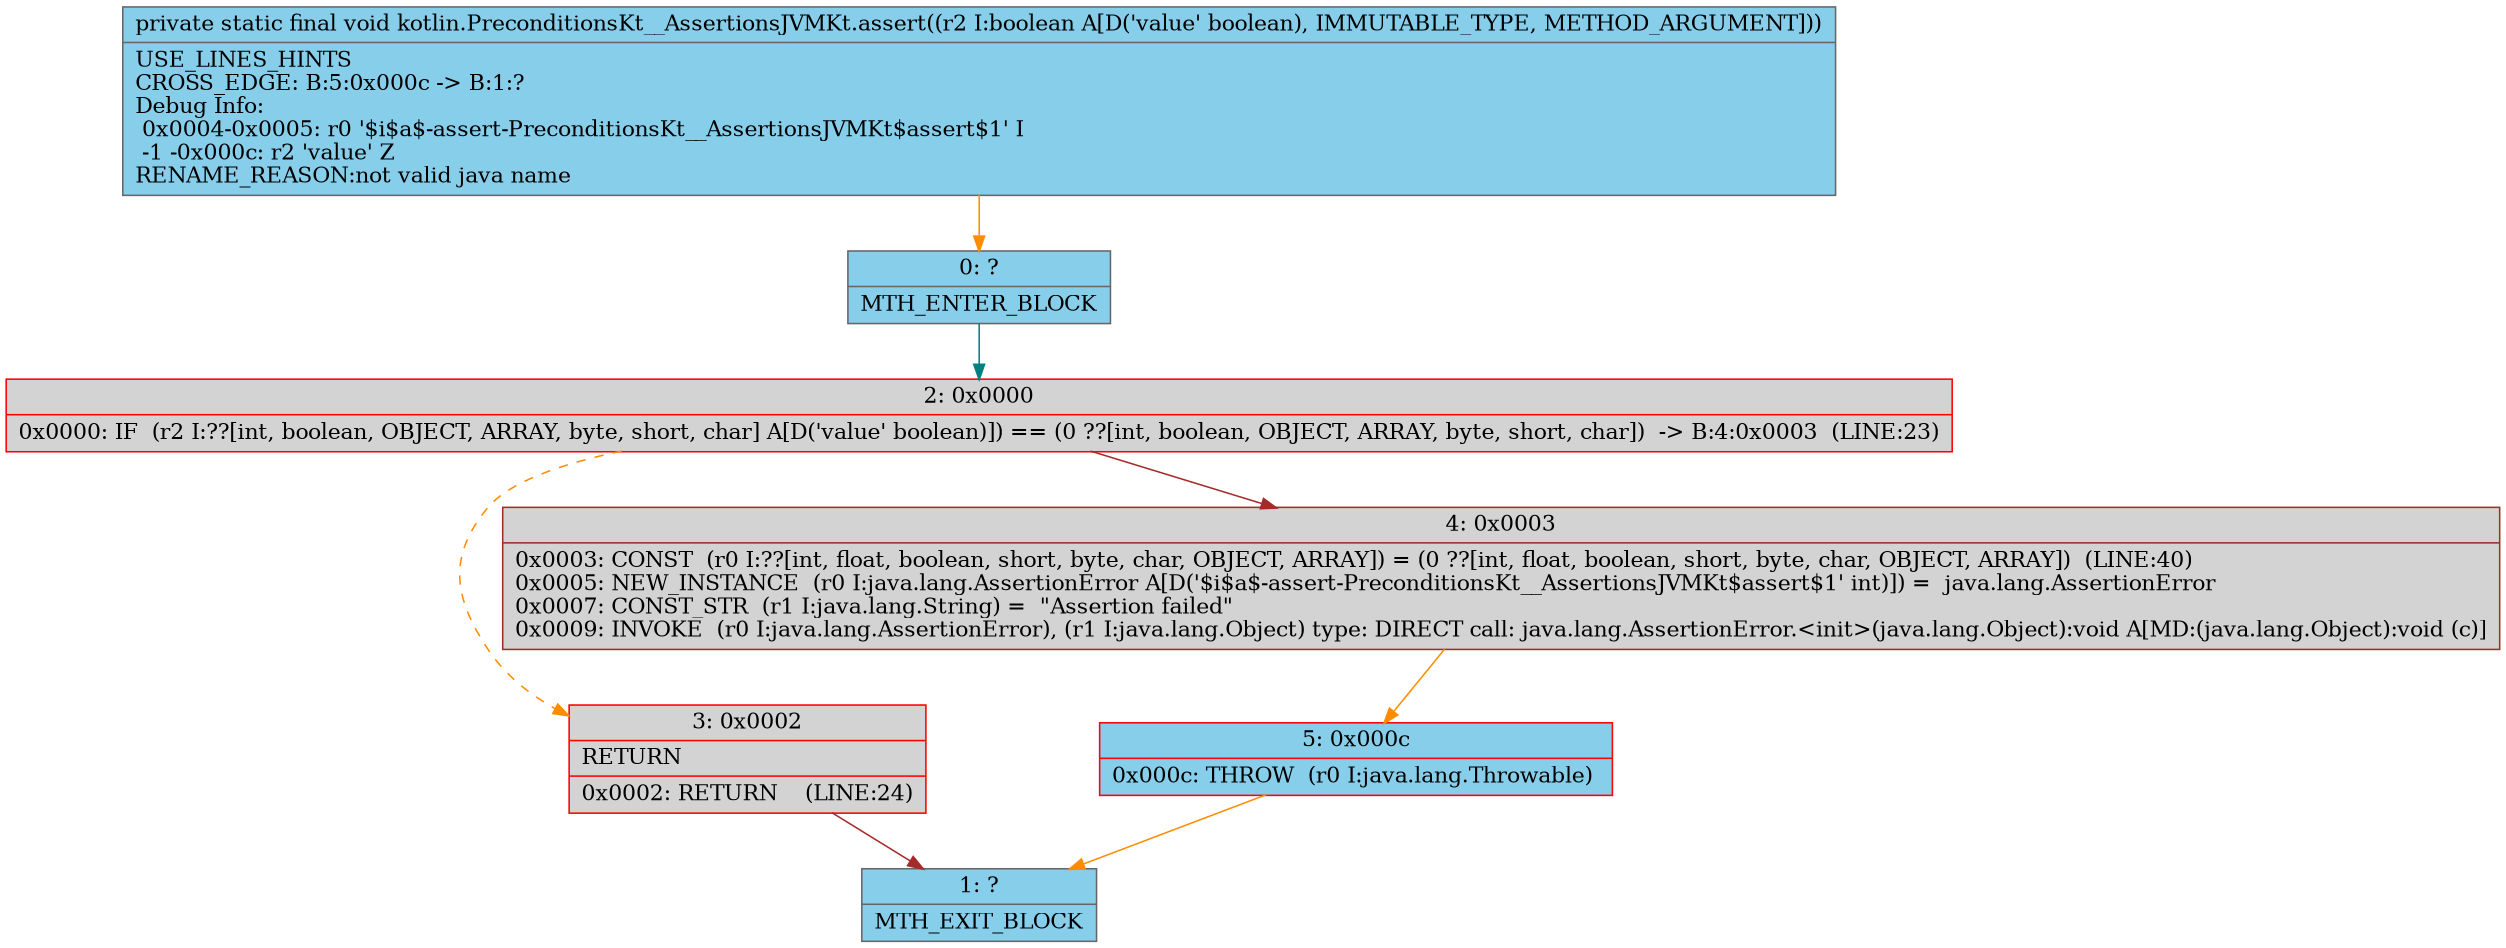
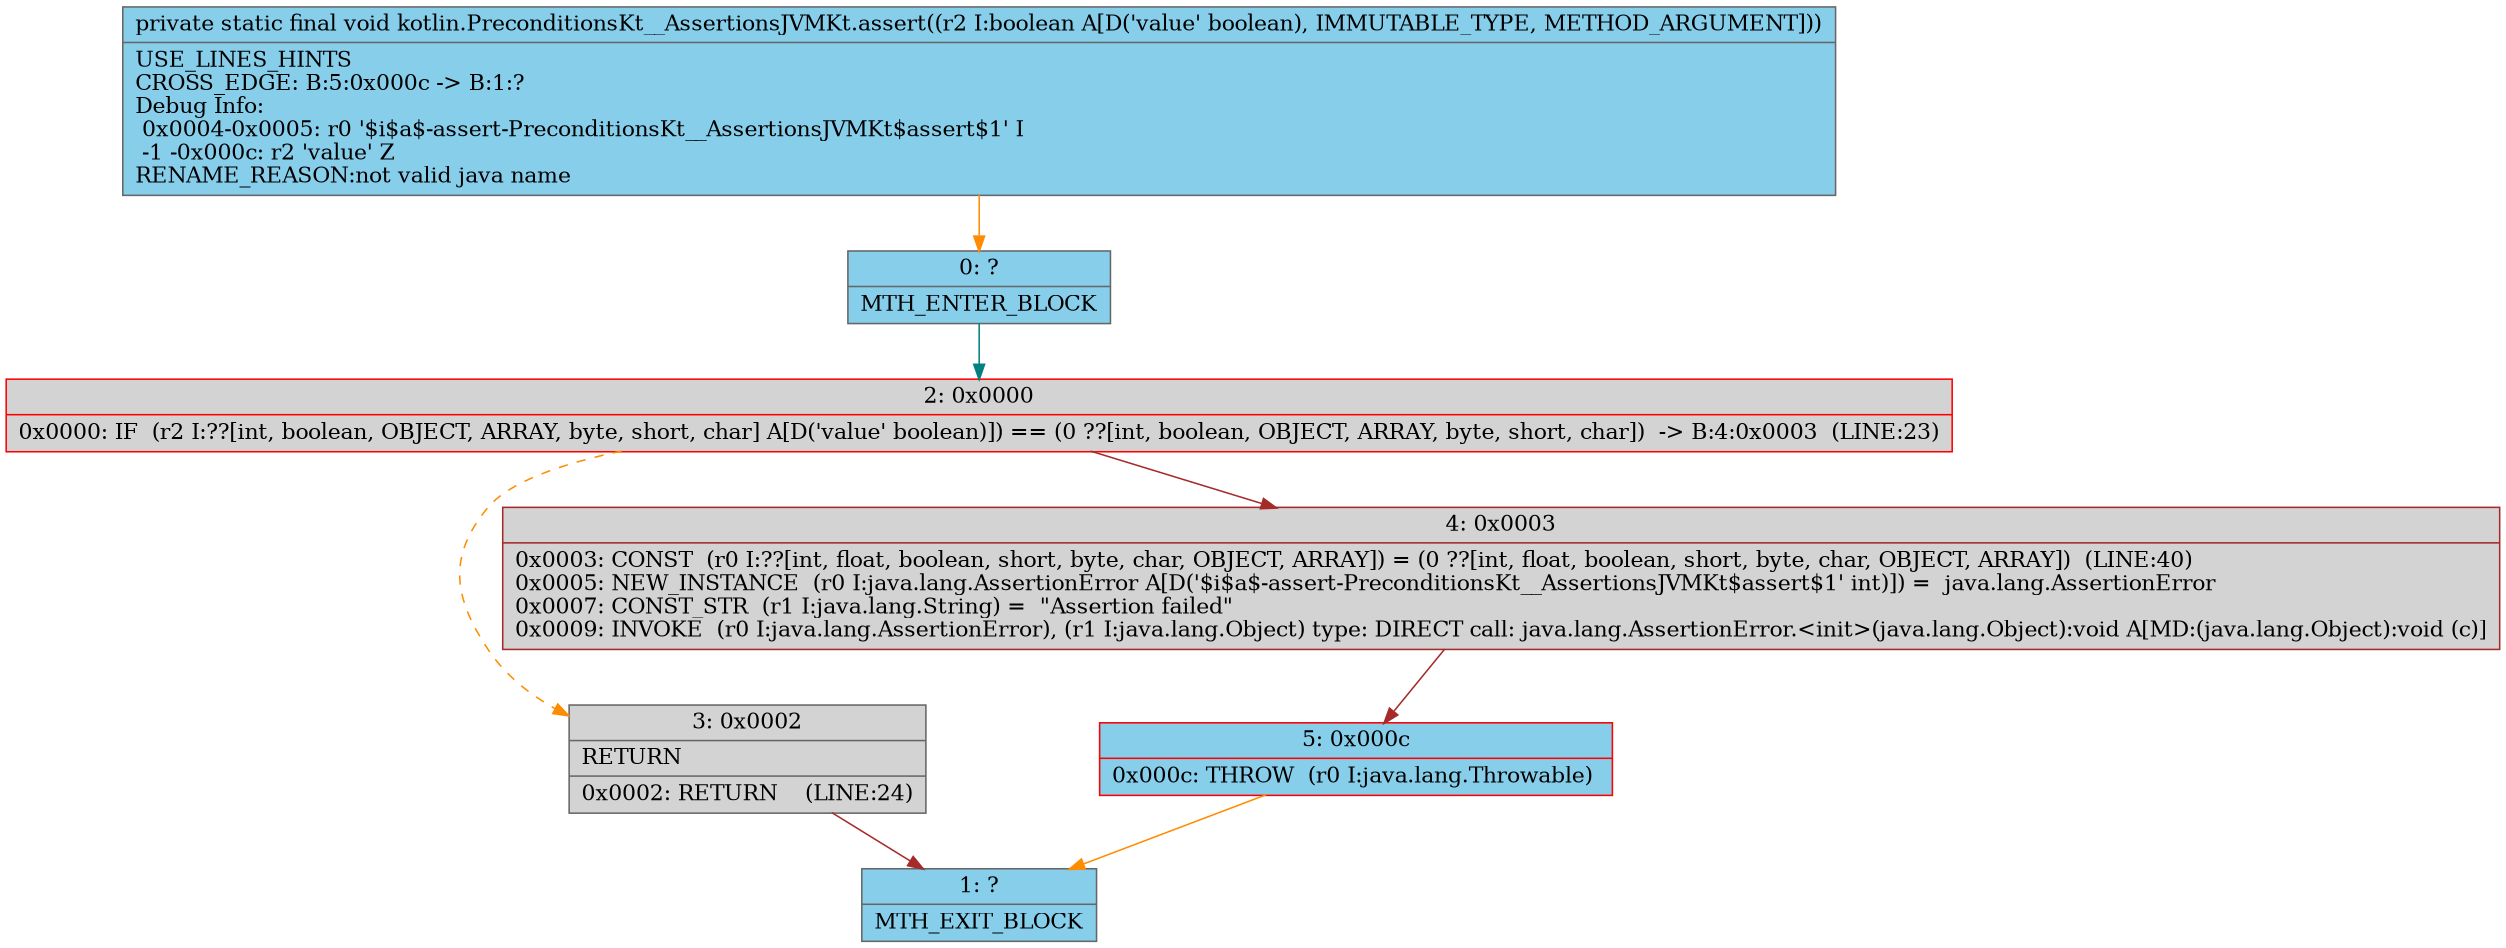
(1419, 680) -> (1419, 680)
(748, 759) -> (748, 759)
